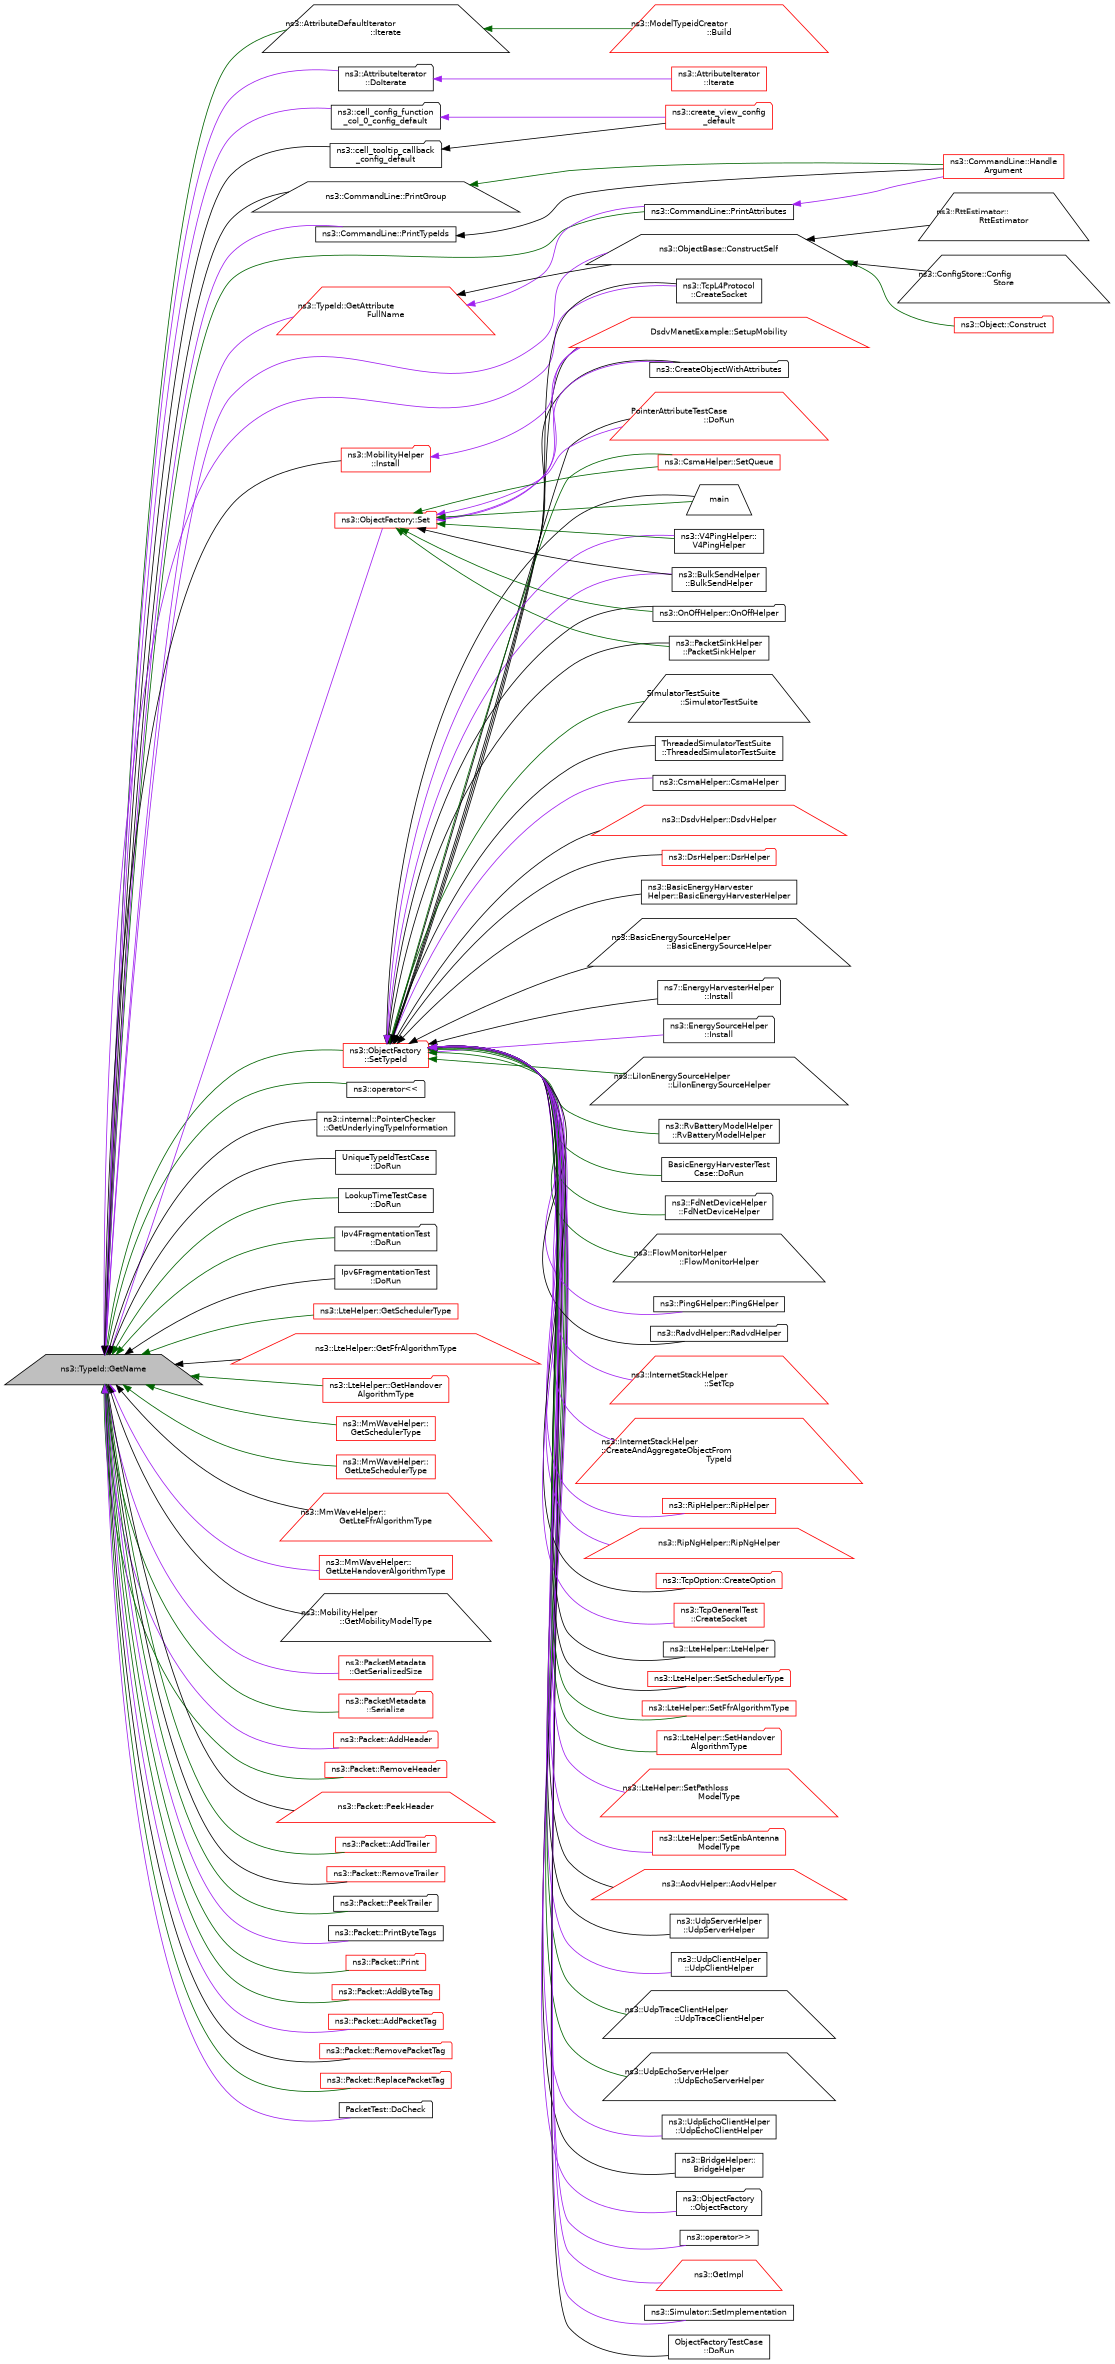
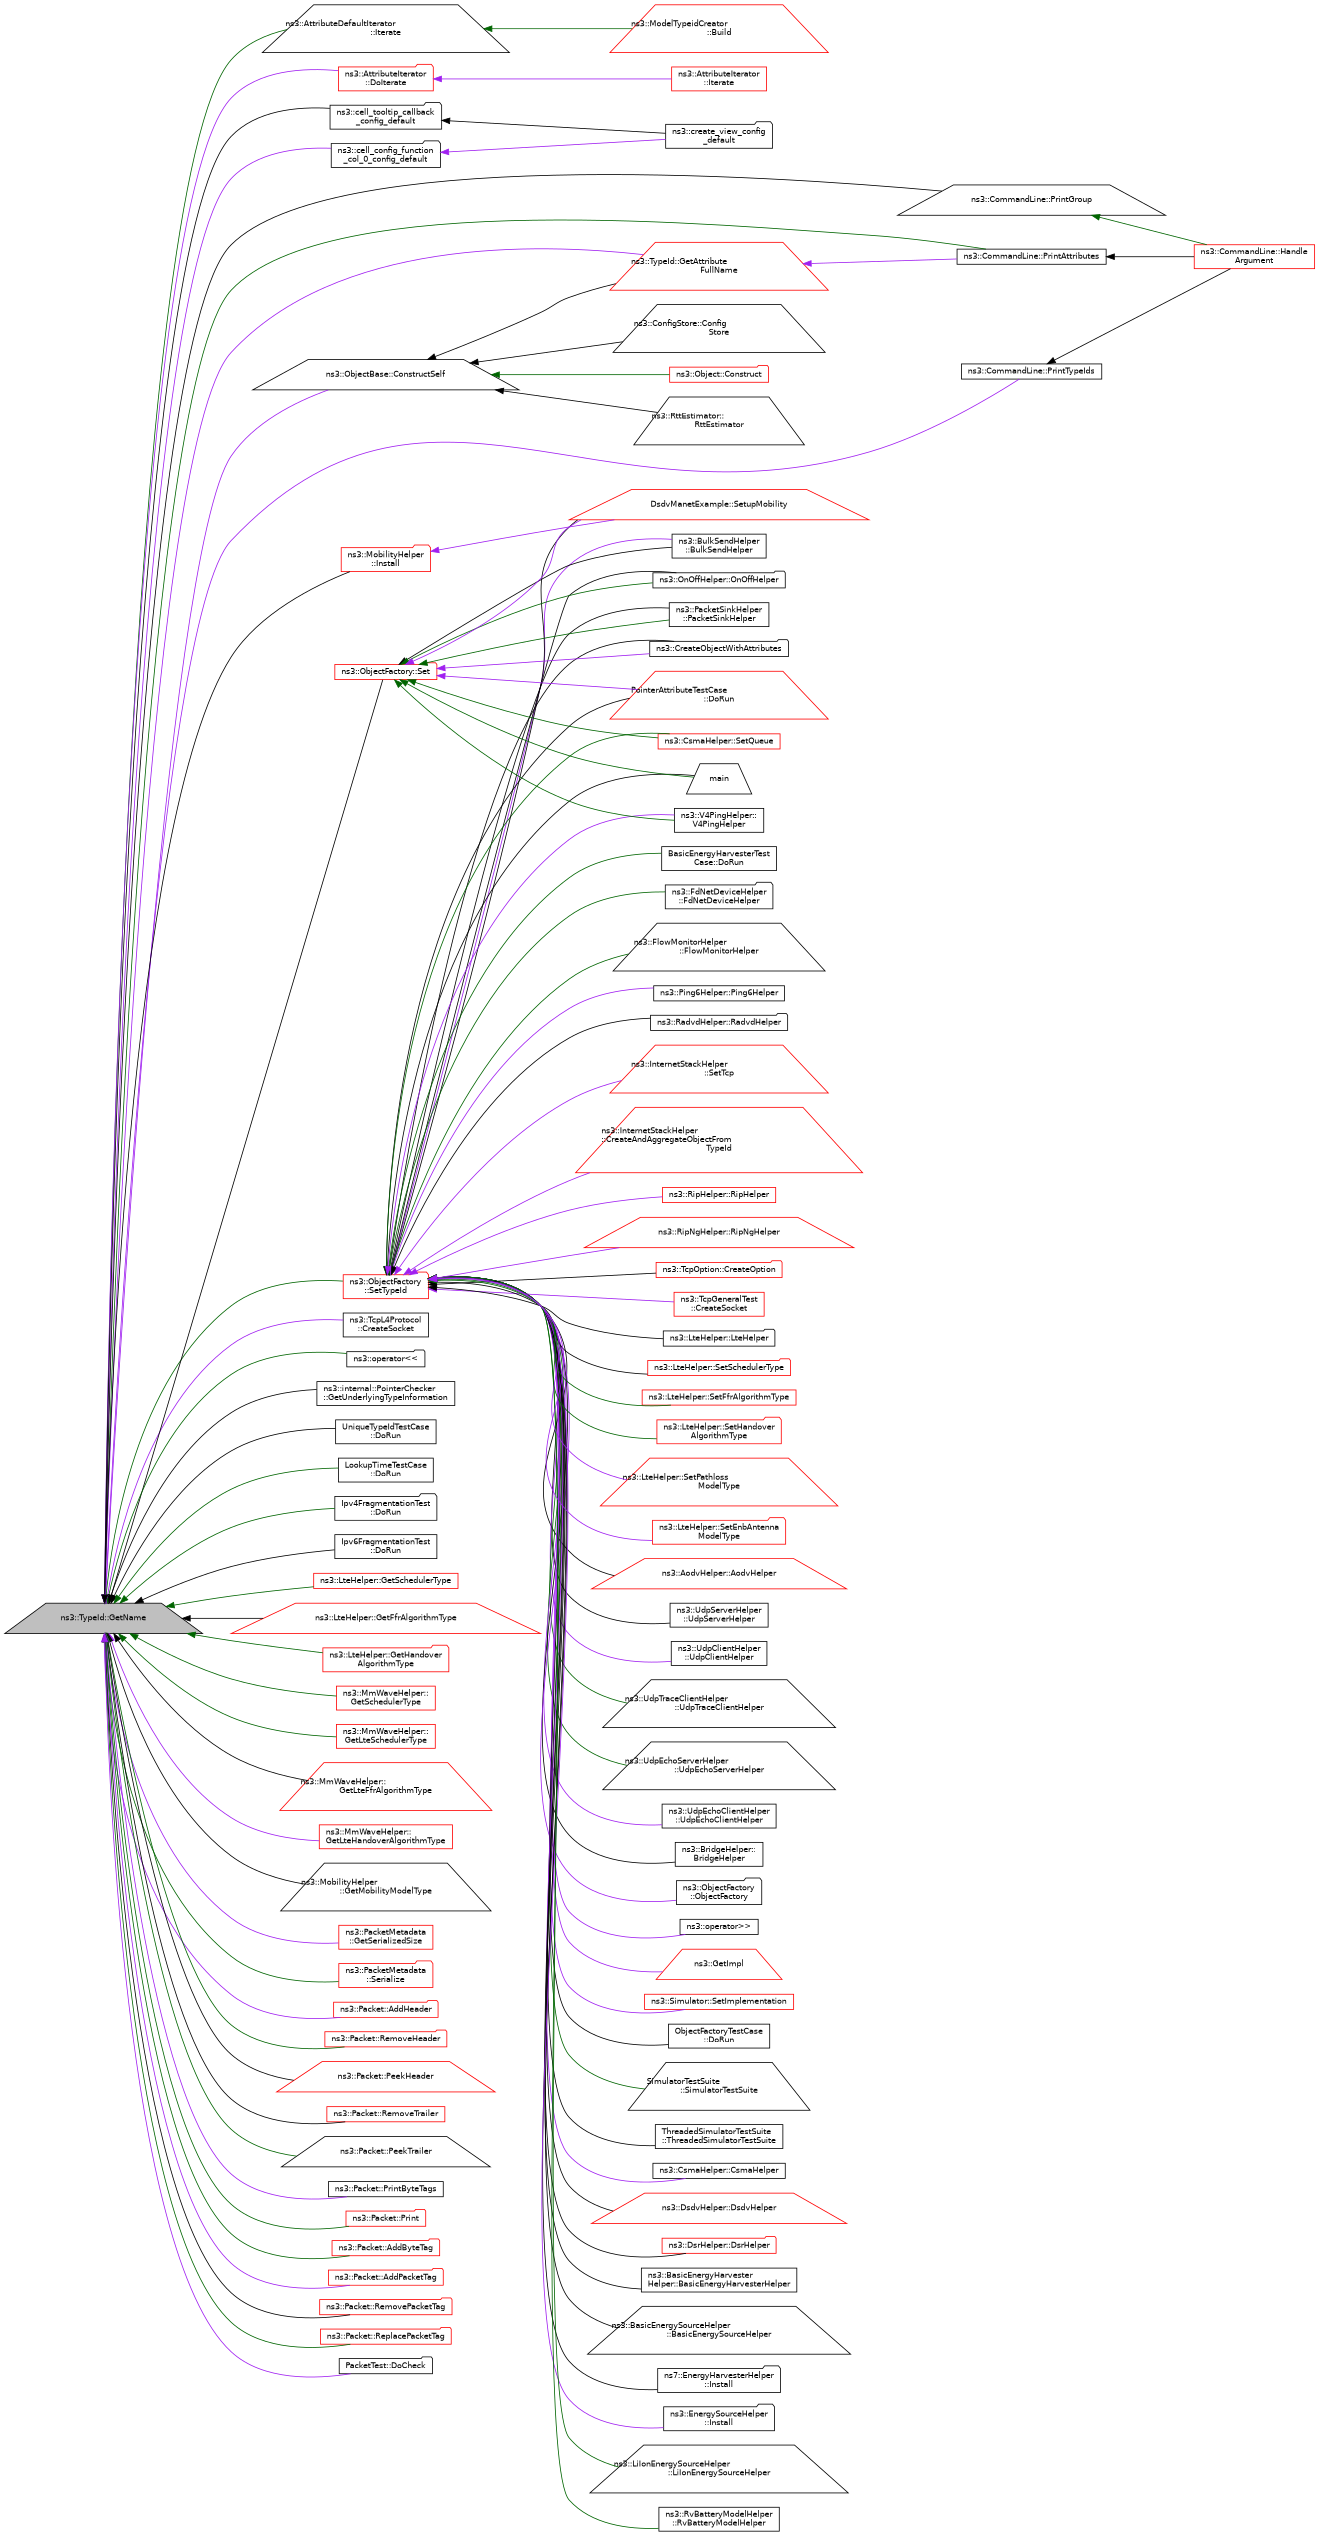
(386, 79) -> (386, 79)
(719, 117) -> (719, 136)
(872, 192) -> (1154, 257)
(549, 276) -> (525, 319)
(520, 622) -> none
(247, 937) -> (247, 1138)
(386, 1845) -> none
(386, 1904) -> (386, 2152)
(386, 1992) -> (386, 2248)
(719, 2313) -> (719, 2002)
